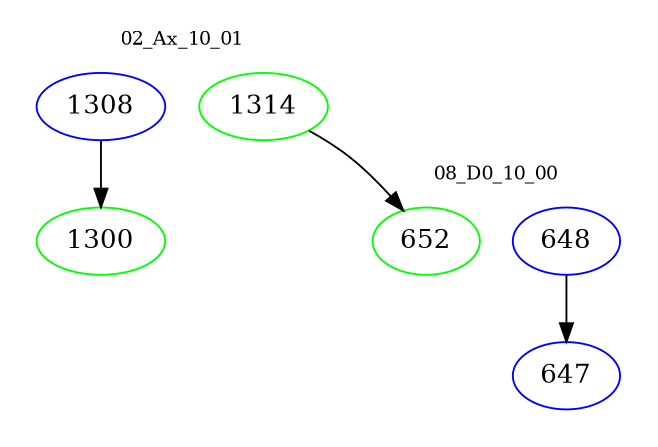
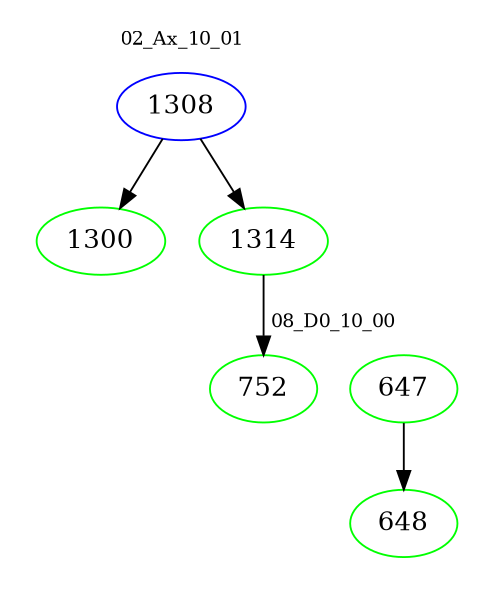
none -> (217, 165)
(426, 241) -> (264, 389)
(566, 241) -> (404, 523)
(566, 299) -> (404, 447)
(566, 376) -> (404, 389)
